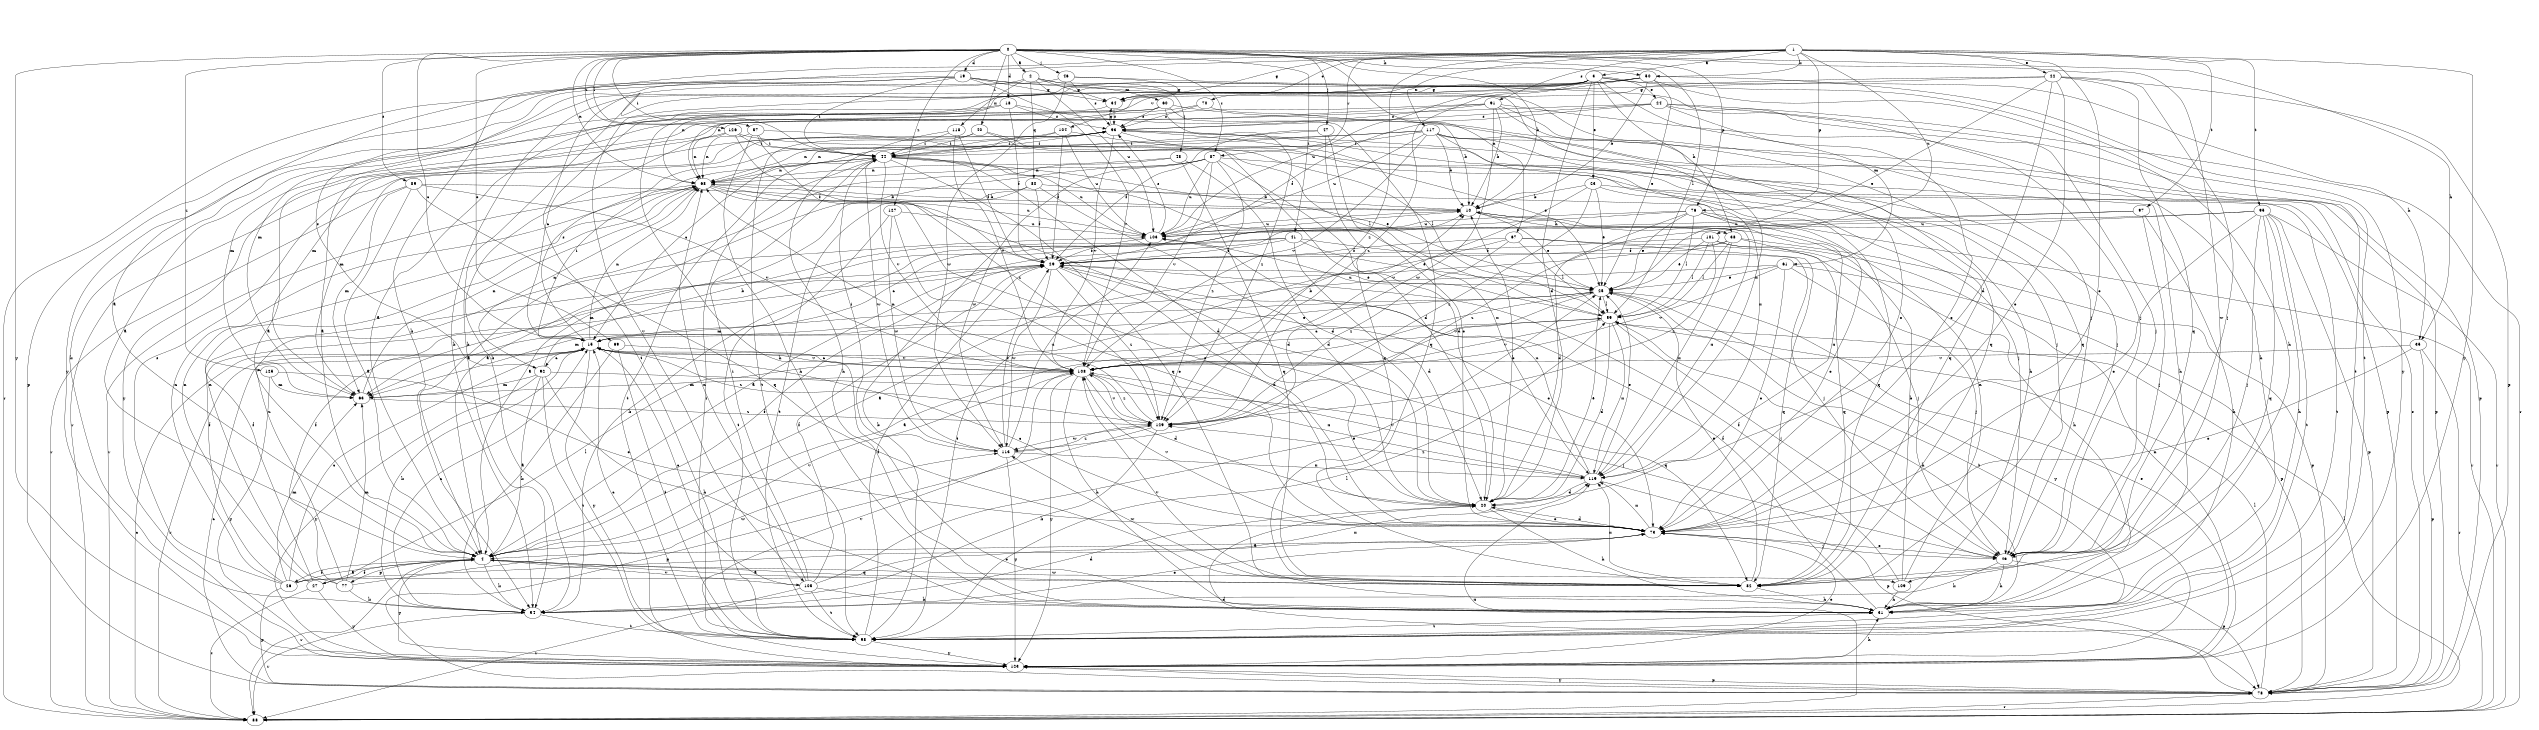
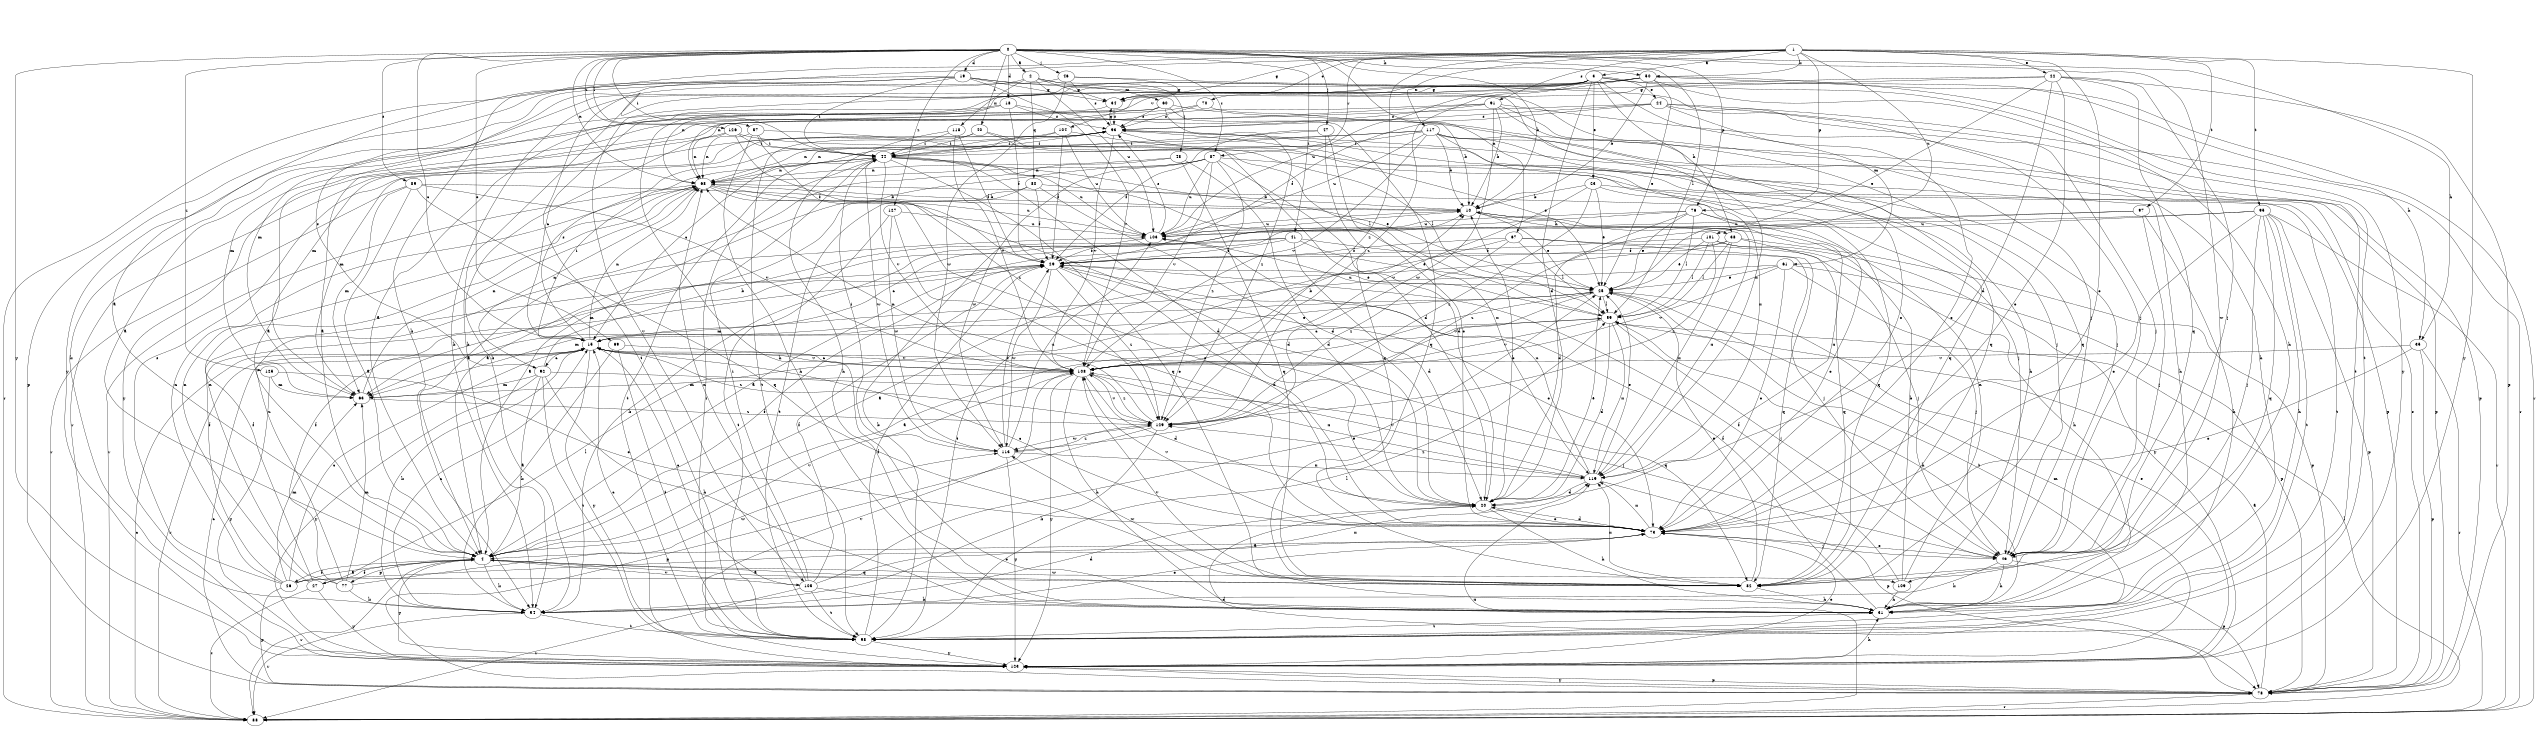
(2155, 452) -> (2155, 452)
(2056, 479) -> (2056, 479)
(2255, 506) -> (2255, 506)
(2494, 664) -> (2512, 708)
